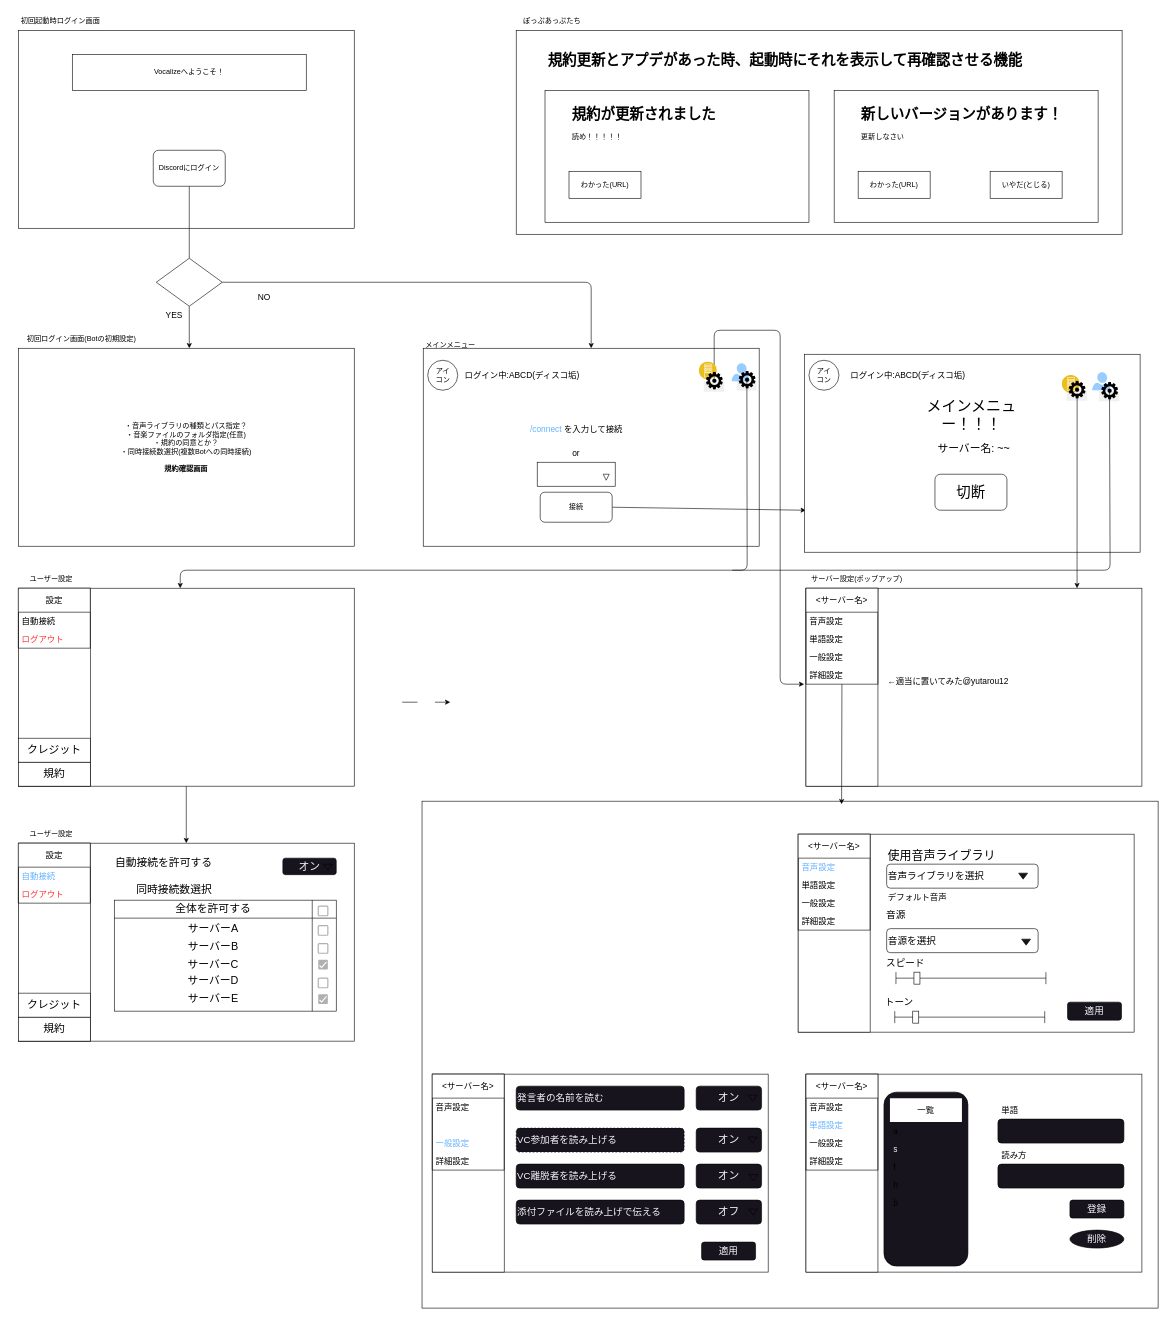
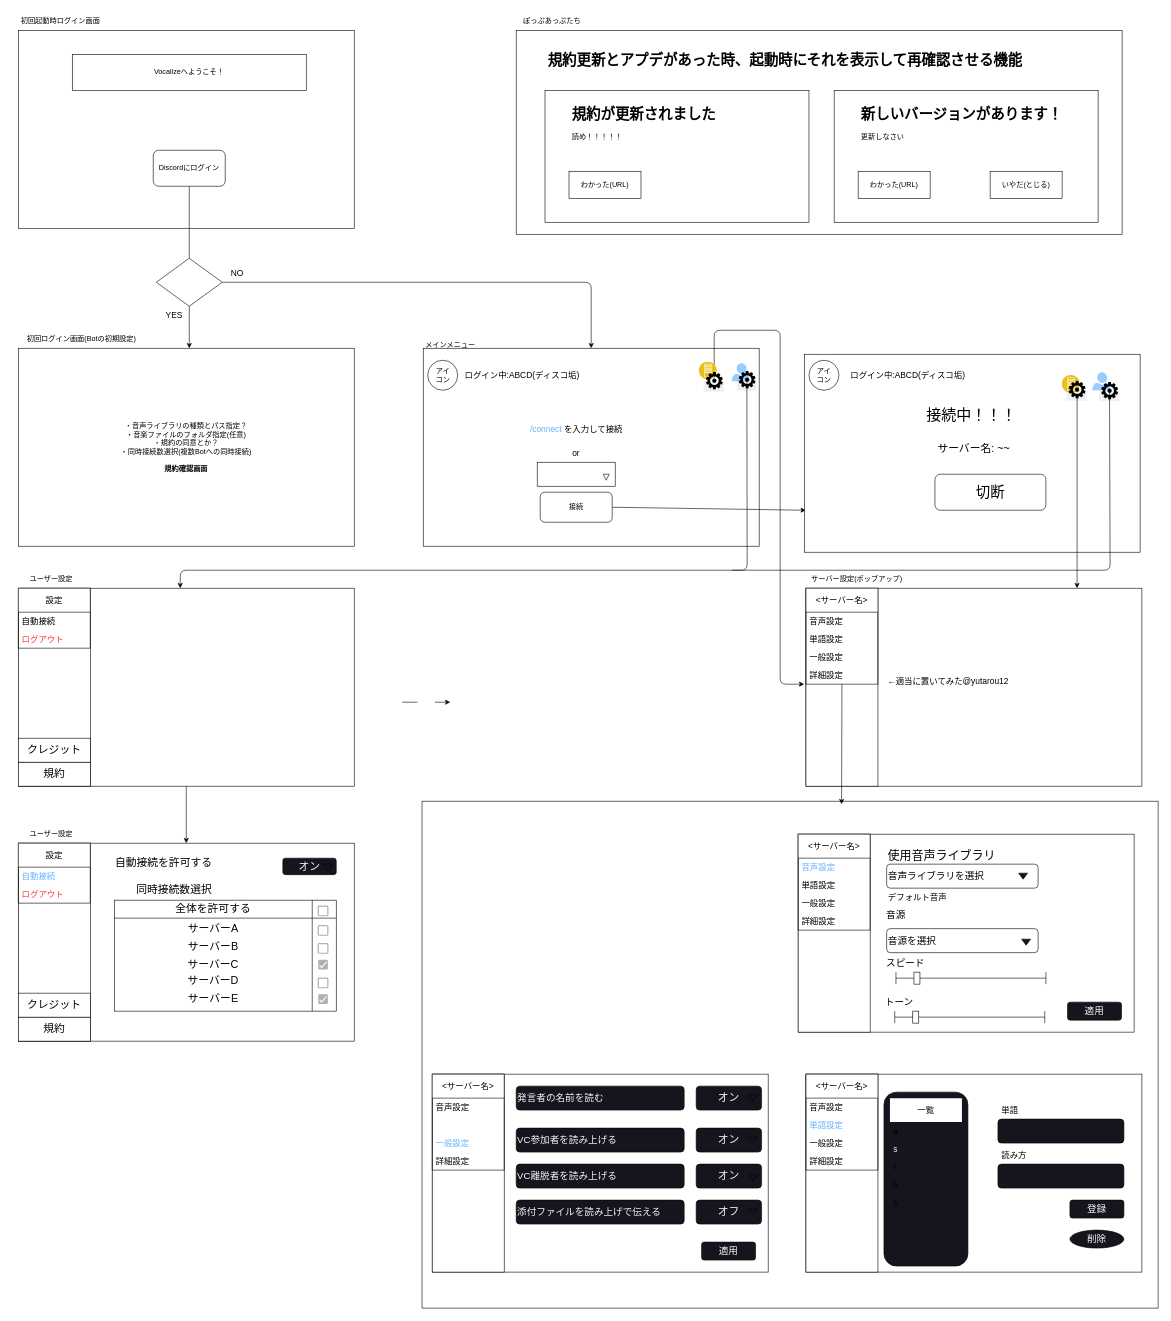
(264, 297) -> (237, 273)
(972, 414) -> (972, 414)
(971, 492) -> (991, 492)
(600, 1140) -> (600, 1140)
